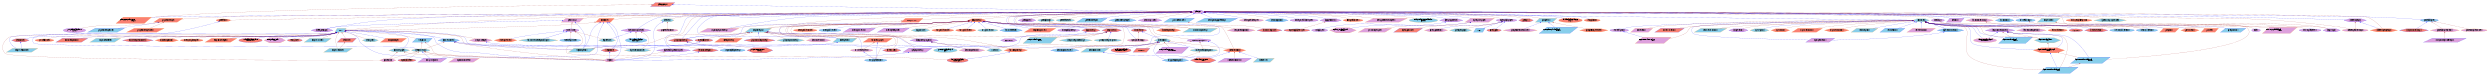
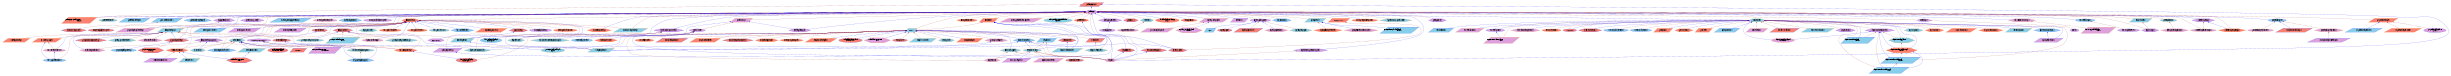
(830, 30) -> (210, 30)
(2414, 30) -> (2294, 30)
(105, 40) -> (705, 40)
(275, 40) -> (877, 40)
(791, 40) -> (122, 40)
(338, 50) -> (1096, 50)
(652, 52) -> (2444, 24)
